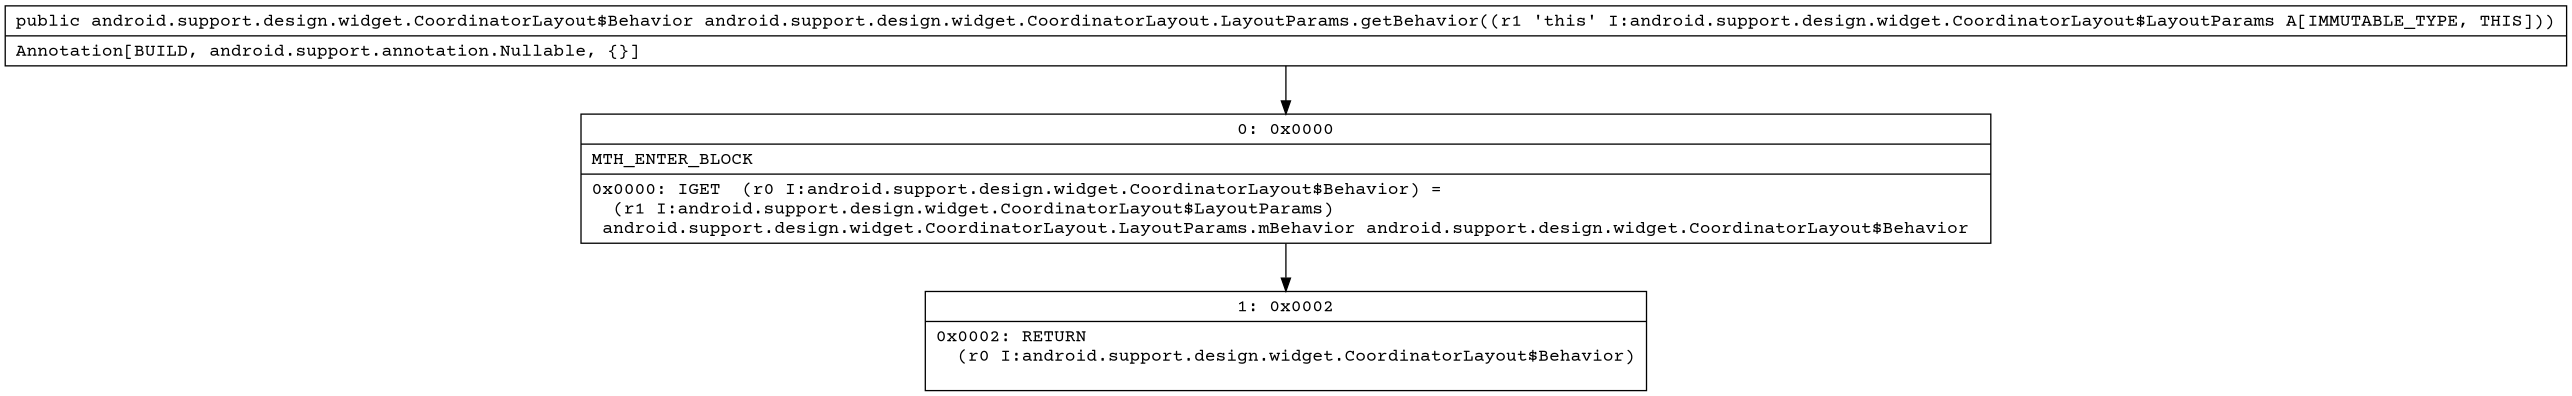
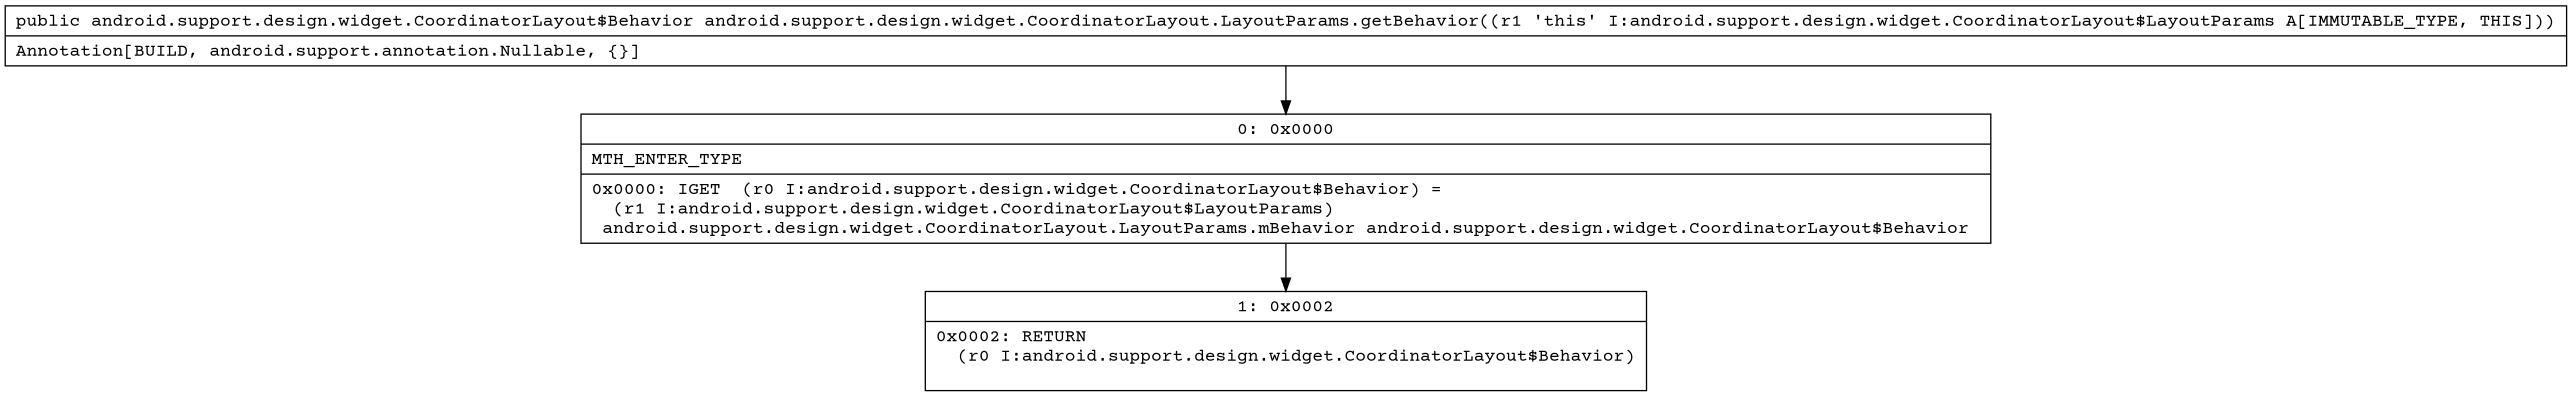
(672, 158) -> (667, 158)
